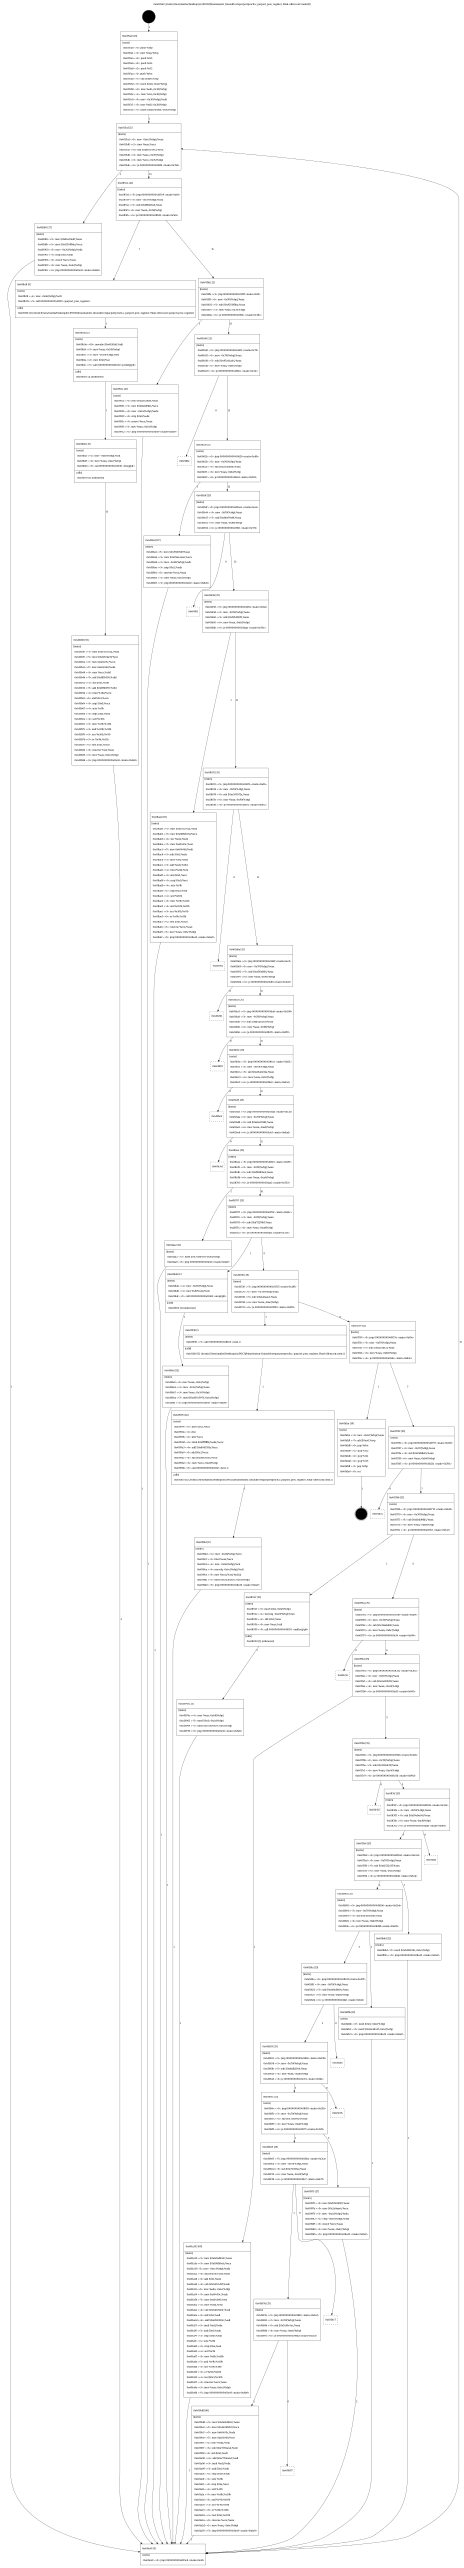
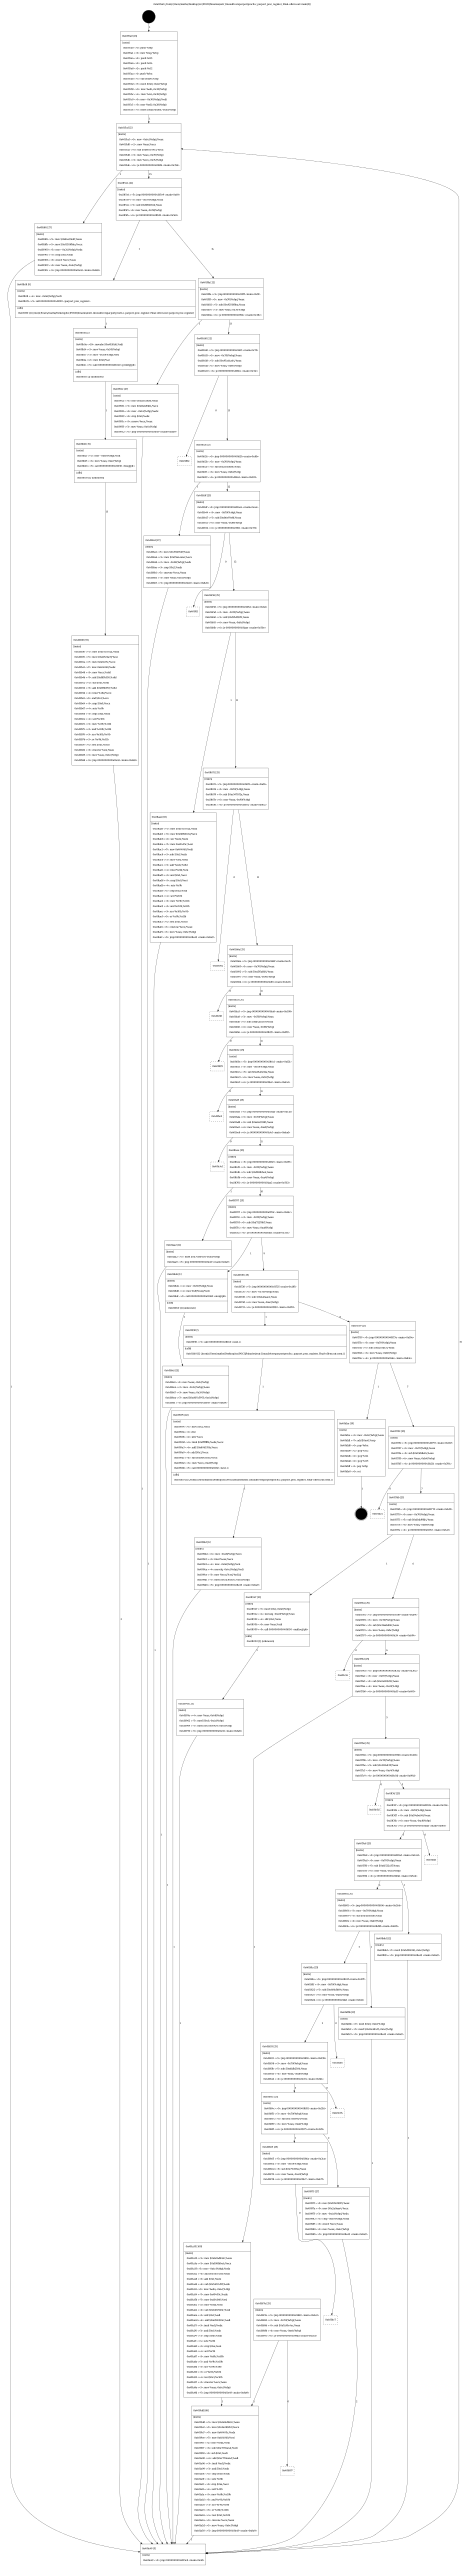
(291, 2241) -> none
(186, 2470) -> (221, 2401)
